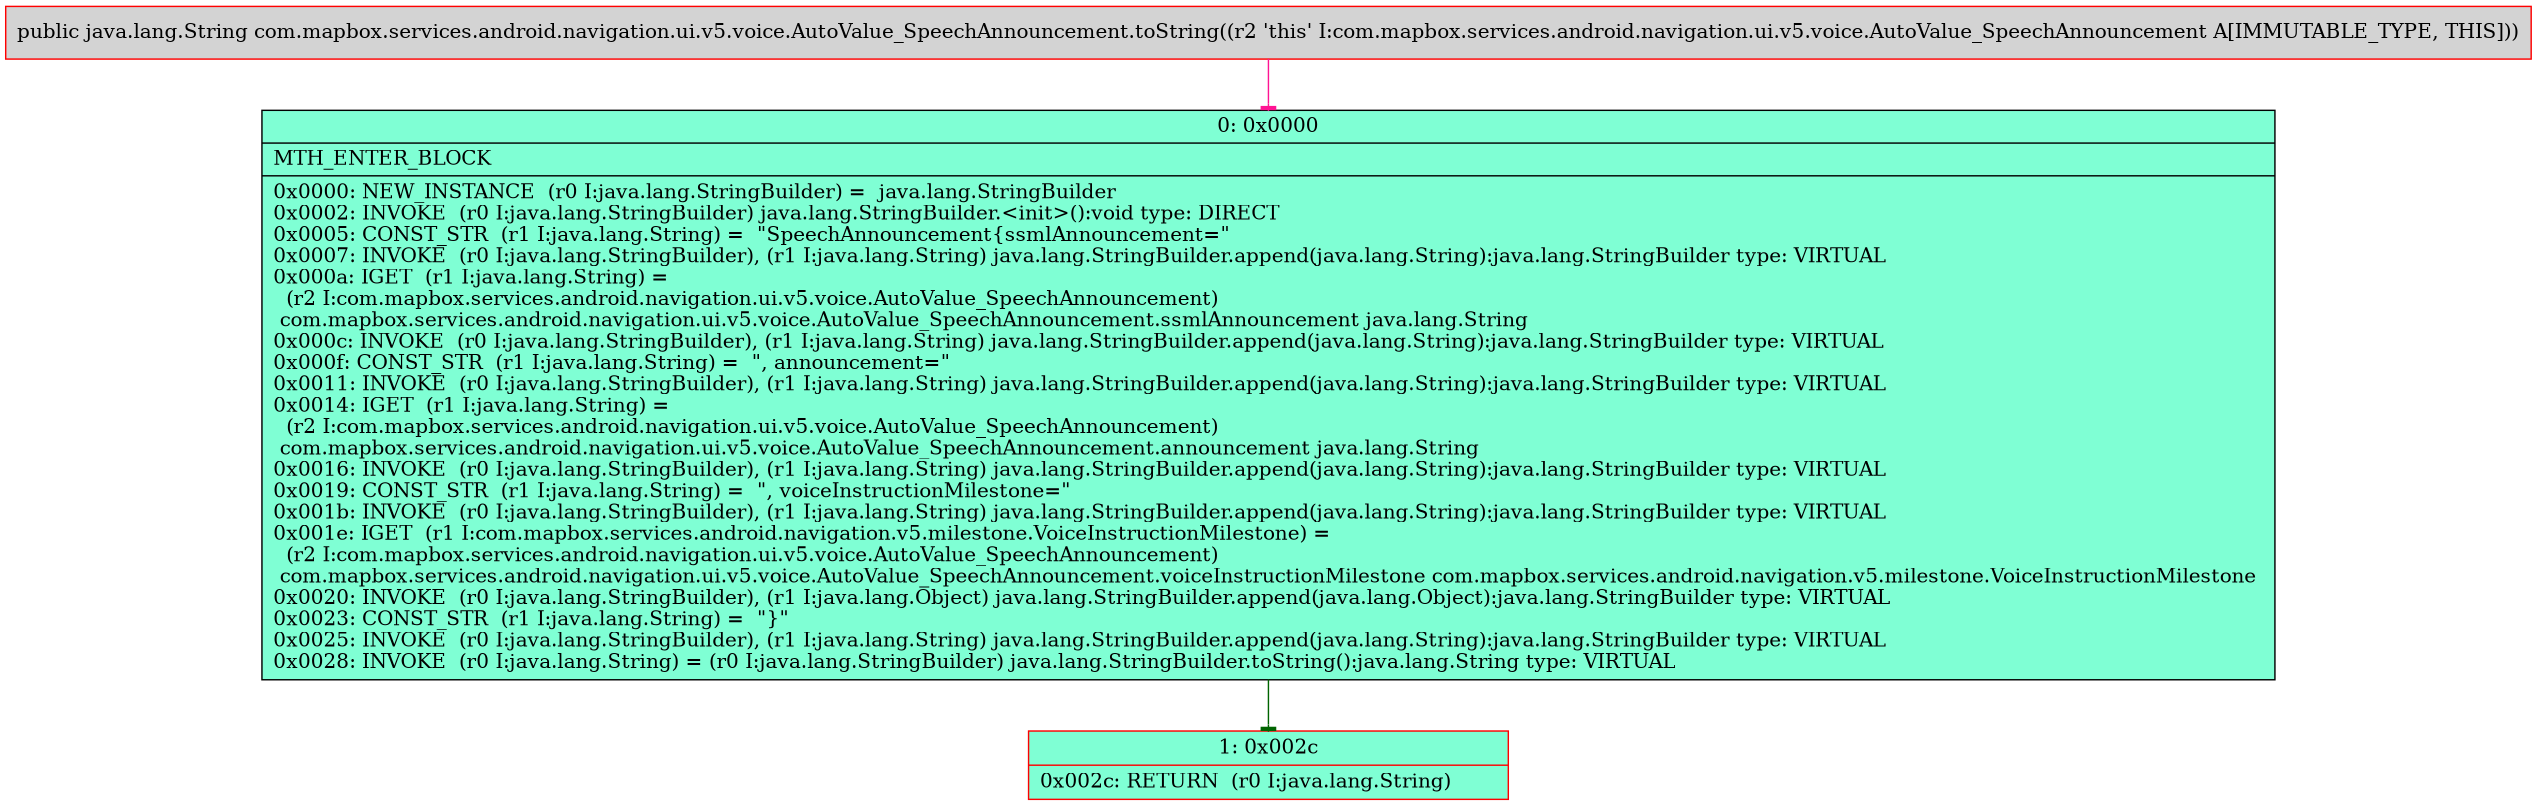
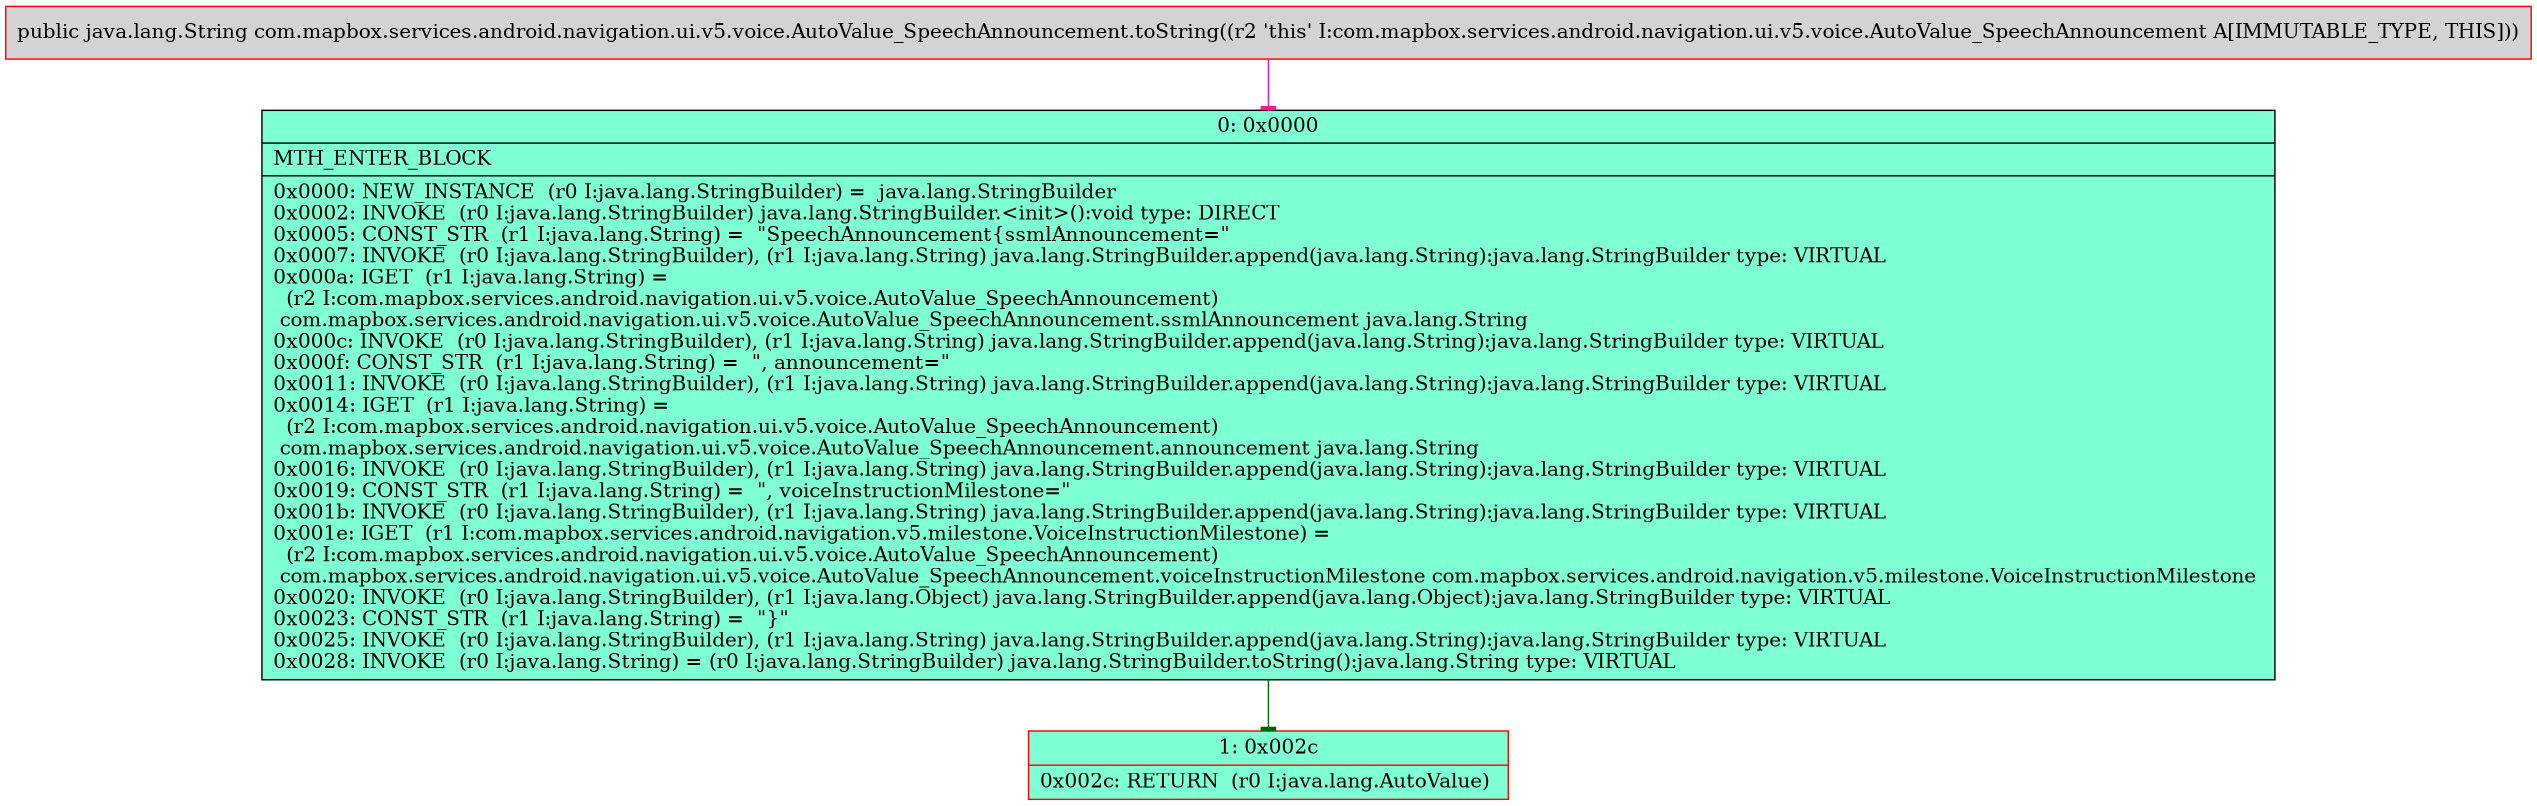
(1249, 782) -> (1268, 782)
